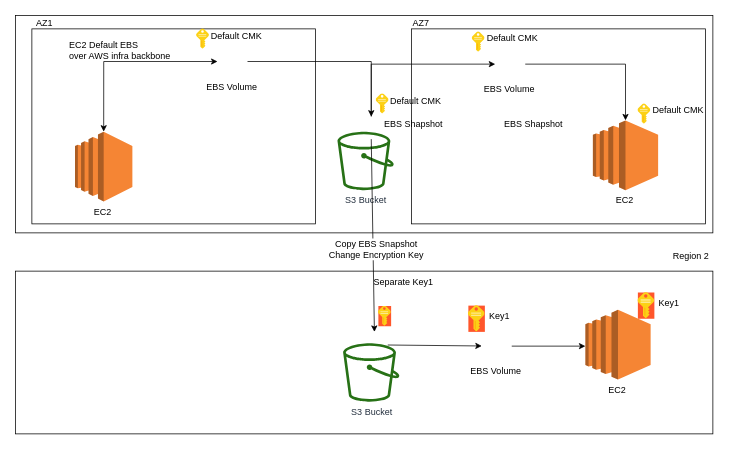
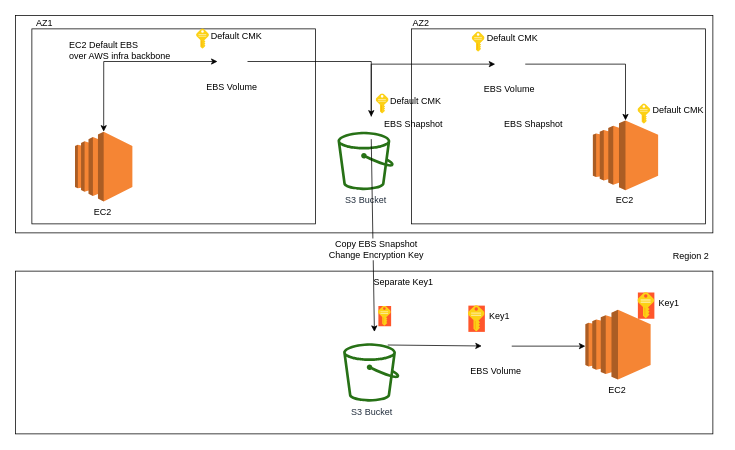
(420, 23) -> (420, 23)
